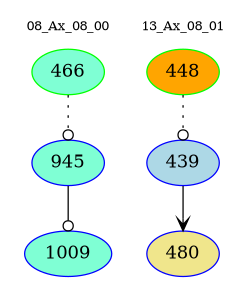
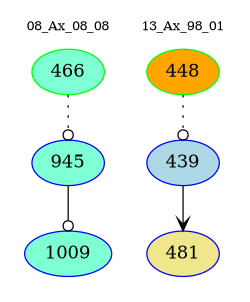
(68, 27) -> (68, 27)
(183, 27) -> (183, 27)
(183, 254) -> (183, 254)
